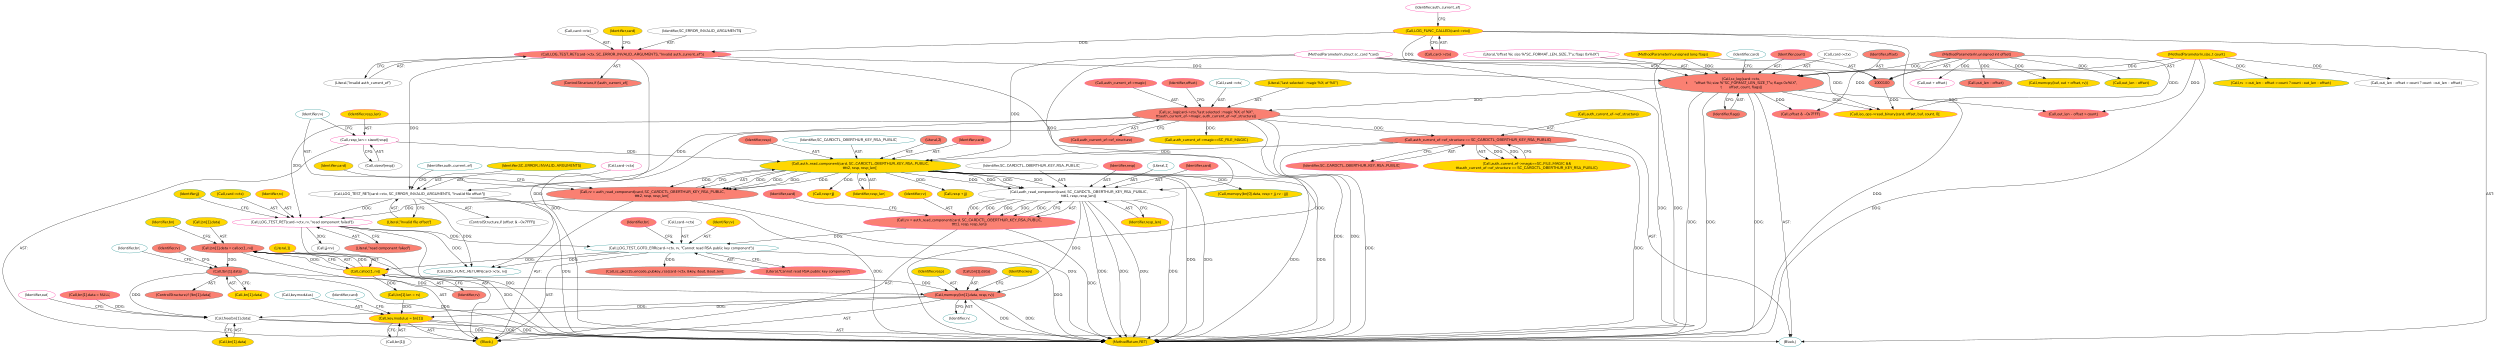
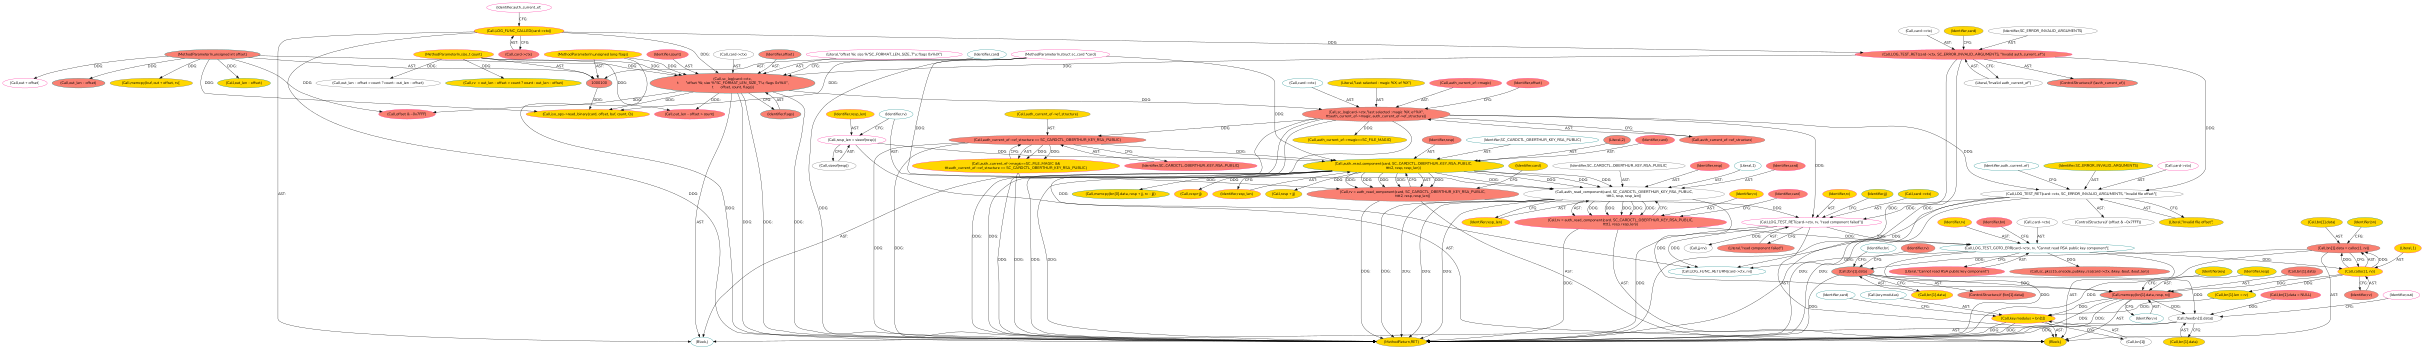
(1749, 335) -> none
